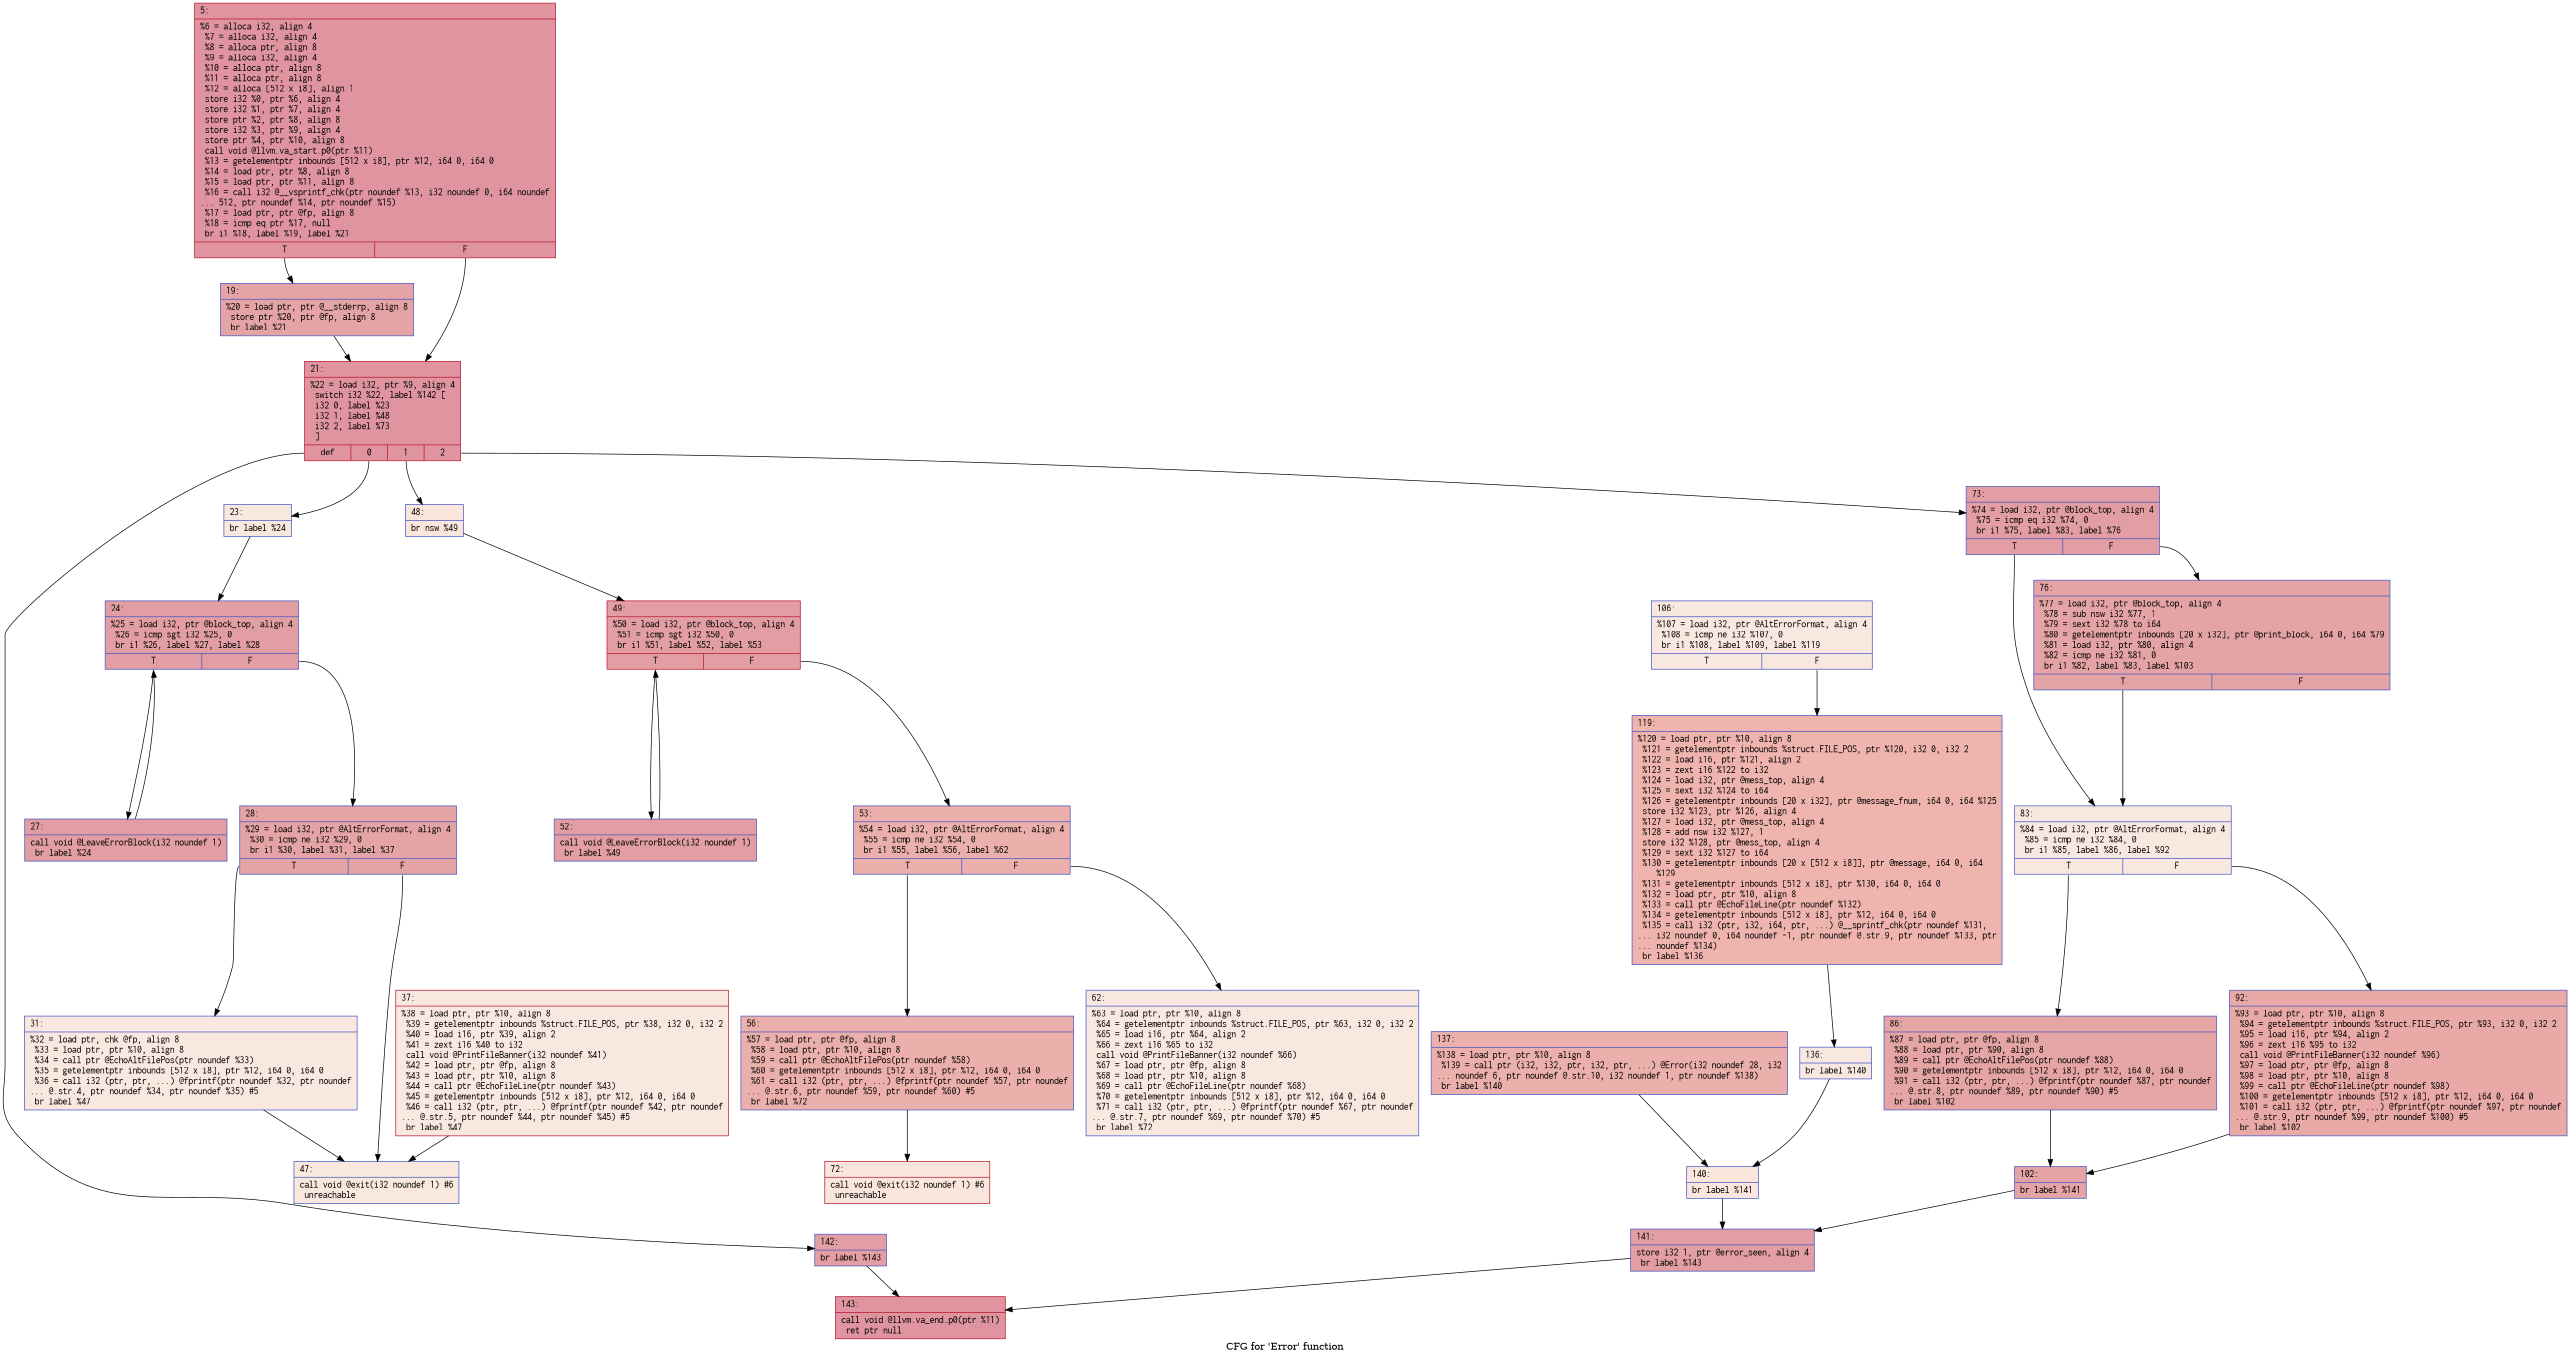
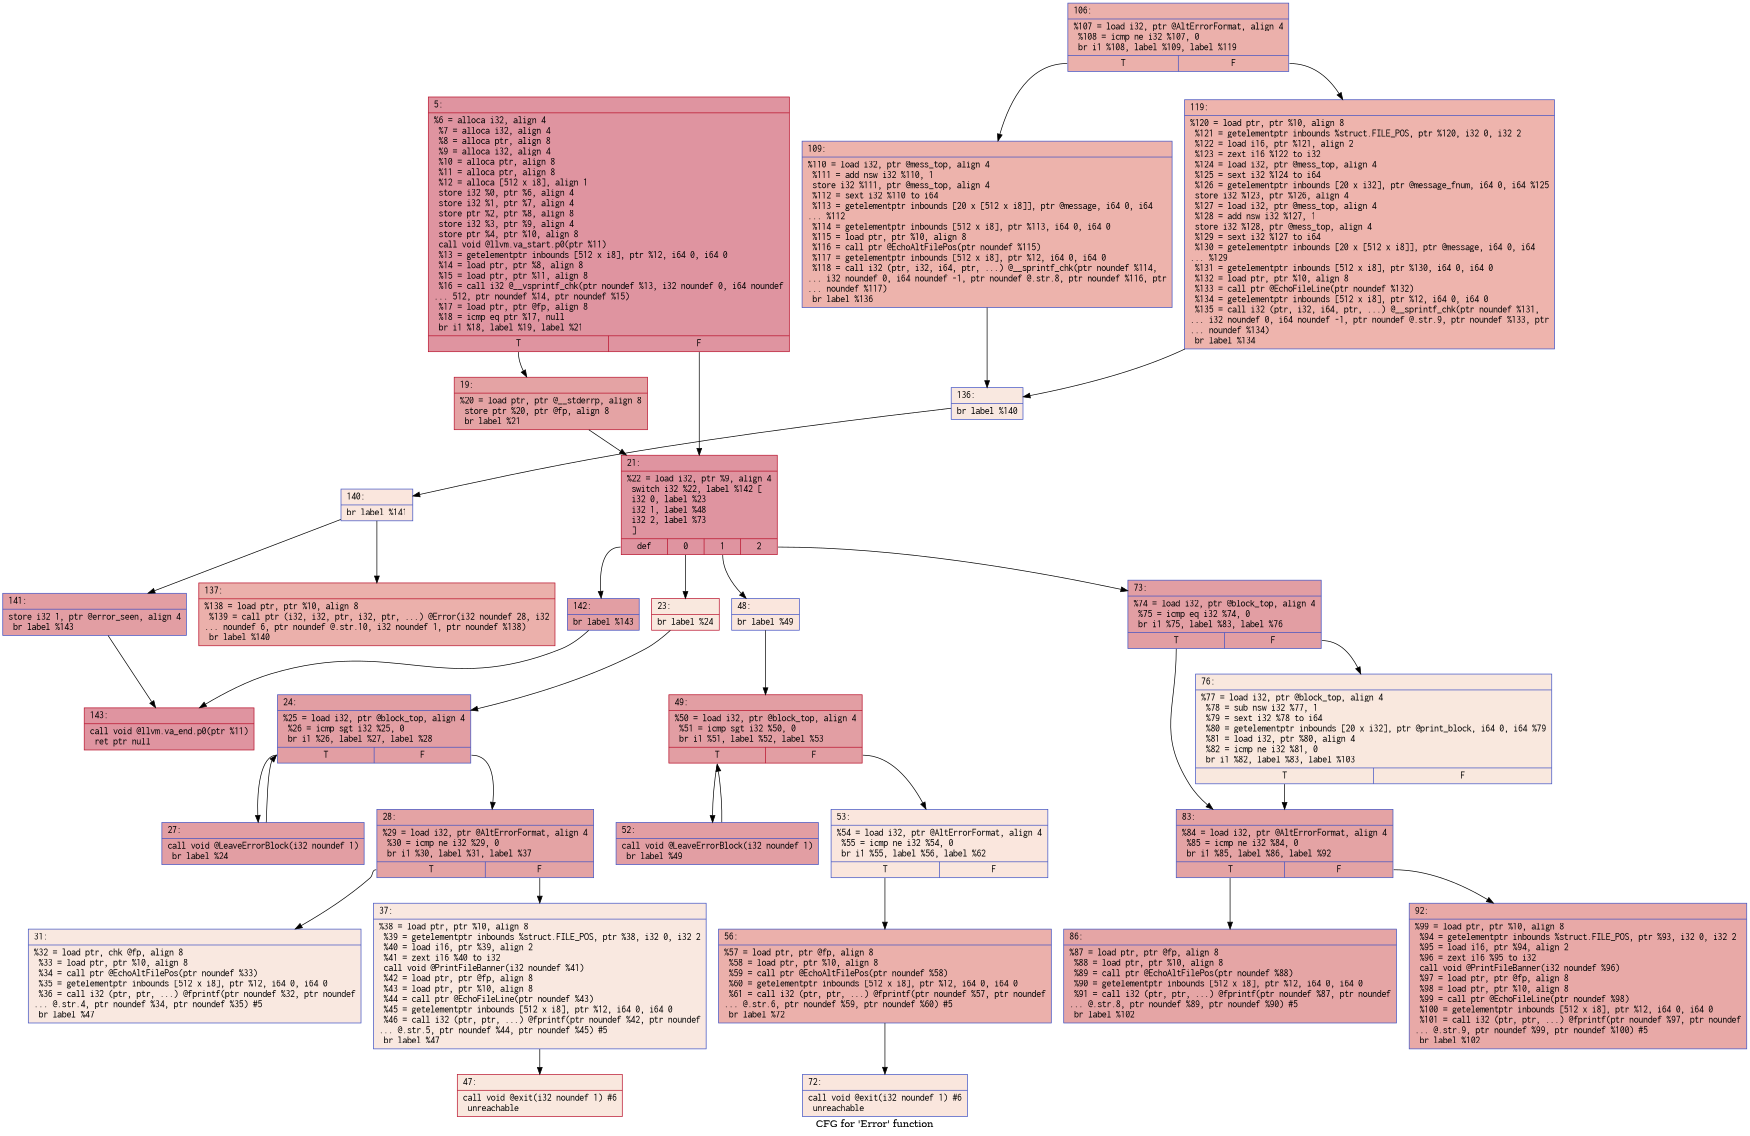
none -> (987, 224)
(317, 310) -> (551, 403)
(258, 520) -> (685, 614)
(434, 528) -> (766, 622)
(1762, 635) -> (1178, 37)
(2212, 635) -> (1374, 729)
(962, 840) -> (939, 844)
(2123, 840) -> (1285, 844)
(1670, 956) -> (1223, 341)
(387, 1014) -> (540, 887)
(2310, 1014) -> (1490, 927)
(1966, 1050) -> (1146, 963)
(562, 1063) -> (540, 976)
(1252, 1063) -> none
(1609, 1063) -> (377, 614)
(1671, 1128) -> (377, 548)
(301, 1134) -> none
(376, 1182) -> (540, 1095)
(907, 1182) -> (885, 1095)
(2050, 1182) -> none
